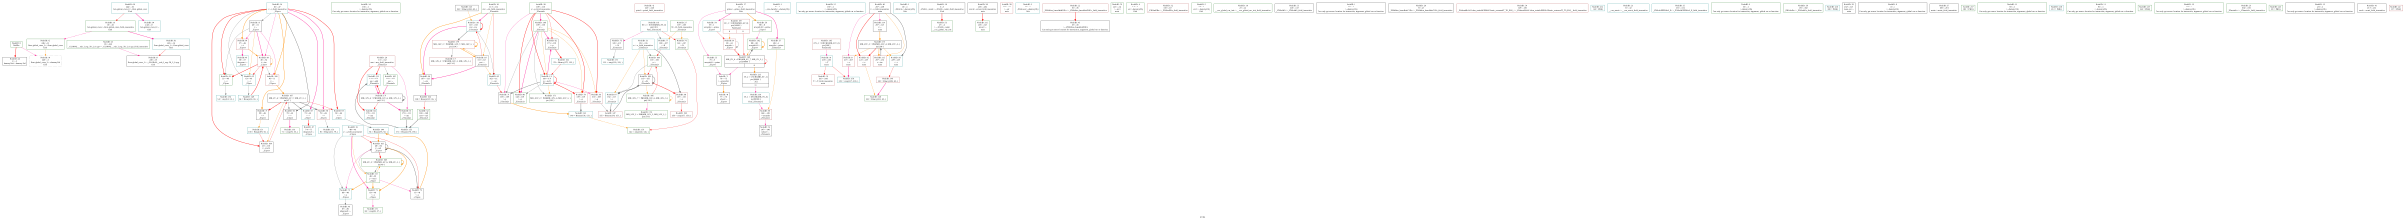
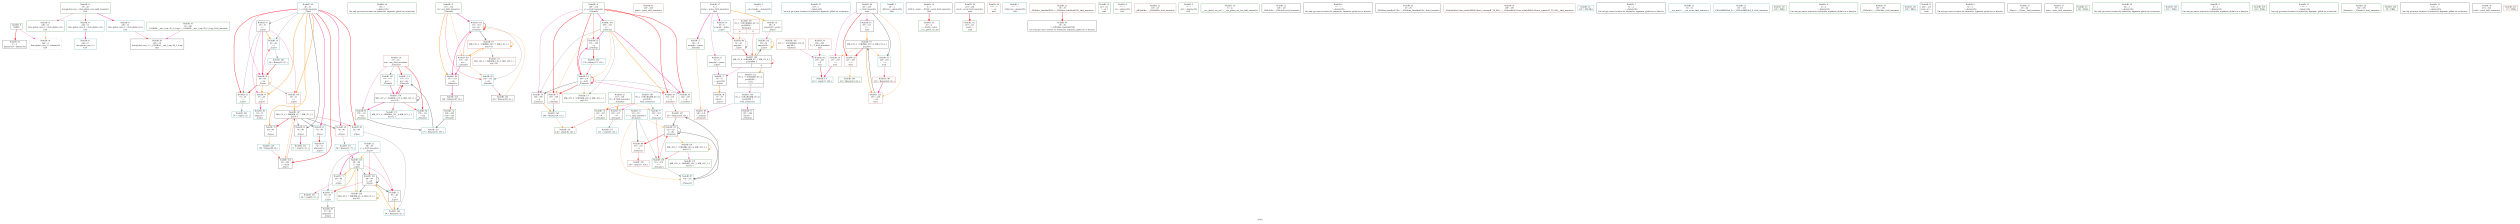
none -> (1631, 8)
none -> (1779, 8)
none -> (2025, 8)
(1598, 9) -> (1586, 9)
(121, 17) -> (85, 16)
(581, 52) -> (637, 62)
(252, 53) -> (268, 35)
(253, 53) -> (262, 88)
(825, 70) -> (820, 52)
(838, 71) -> (821, 71)
(499, 88) -> (496, 90)
(882, 88) -> (881, 87)
none -> (618, 105)
none -> (392, 114)
(765, 122) -> (748, 105)
none -> (350, 153)
(380, 154) -> (363, 188)
(405, 168) -> none
